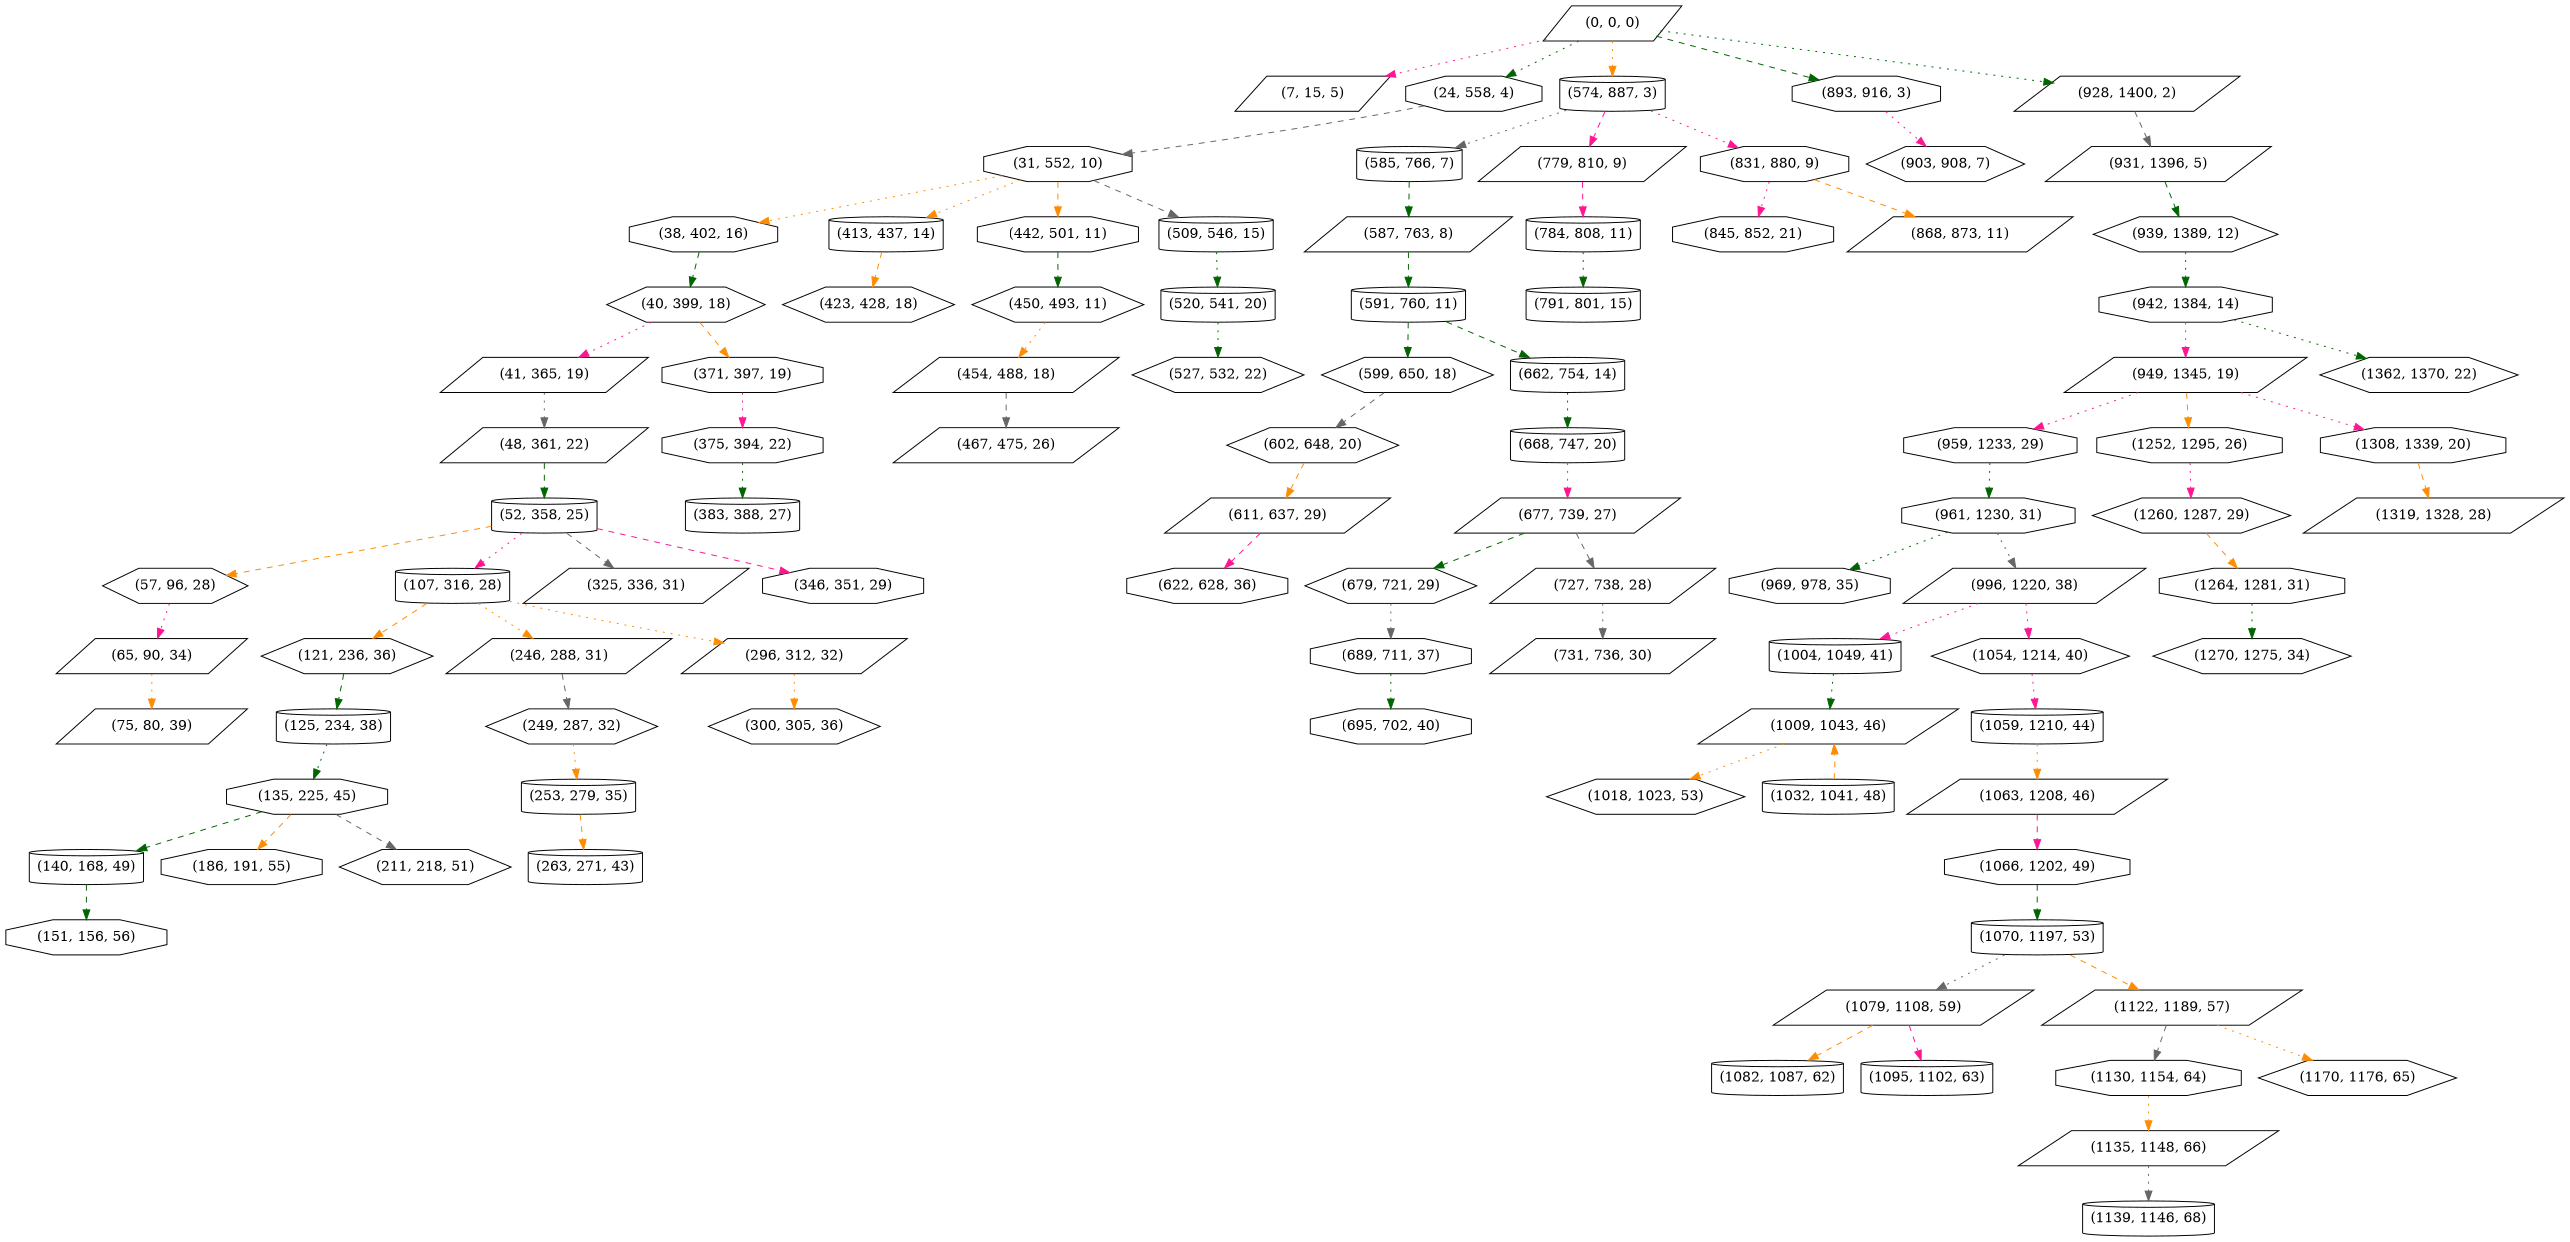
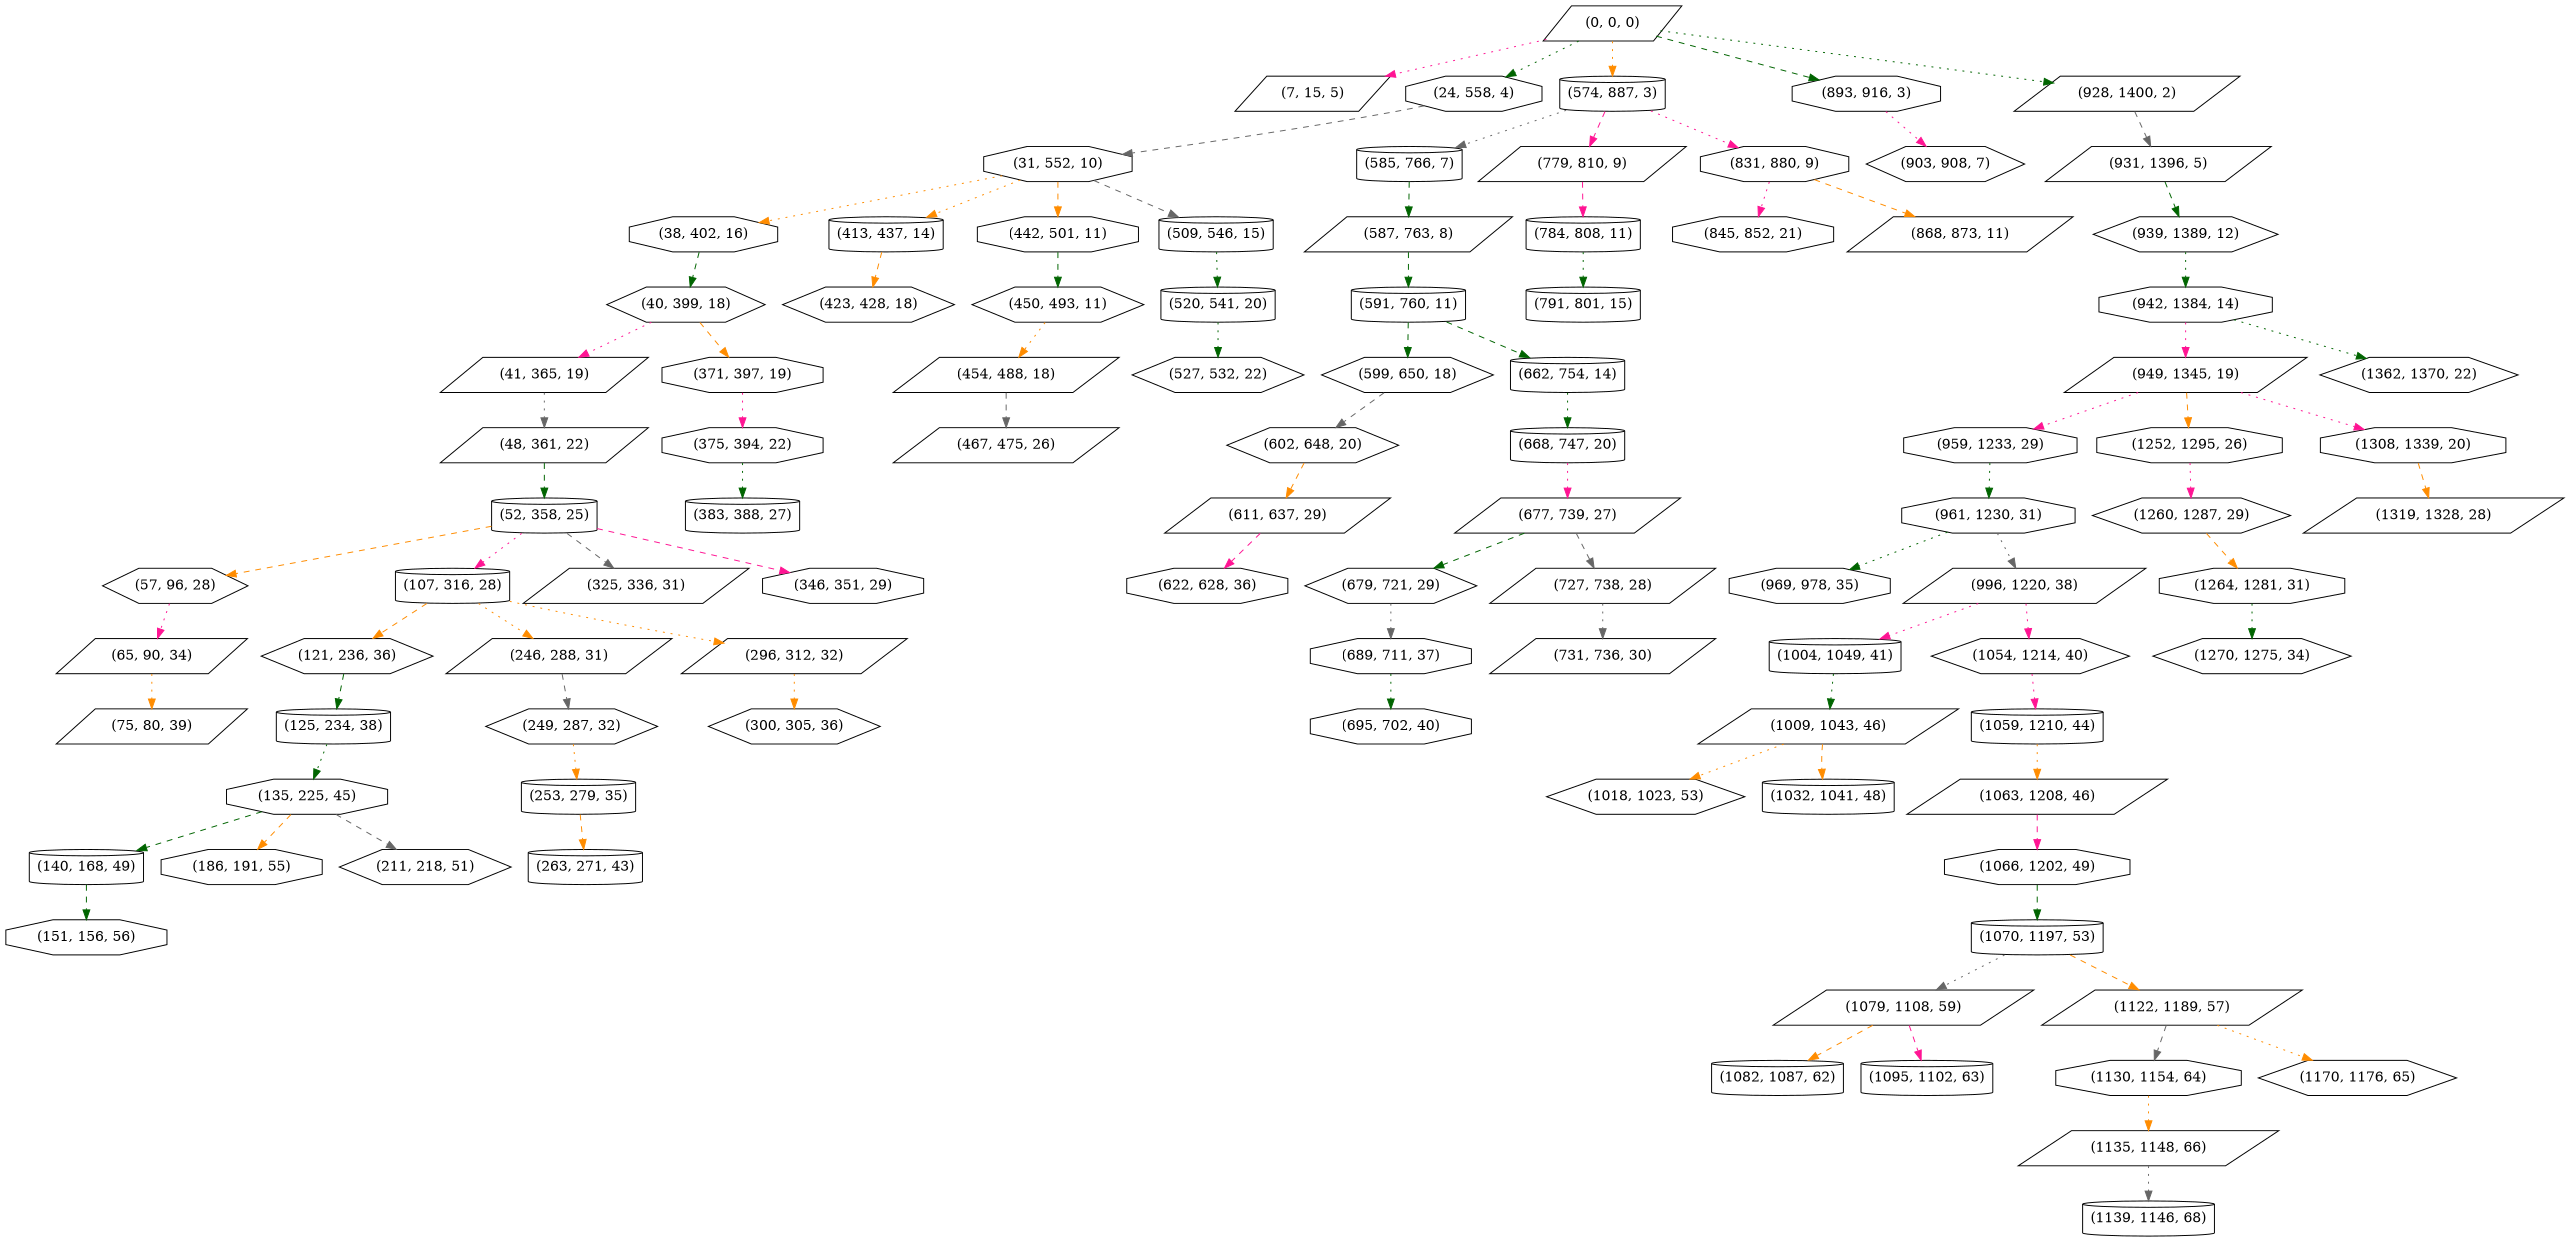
(1835, 767) -> (1822, 757)
